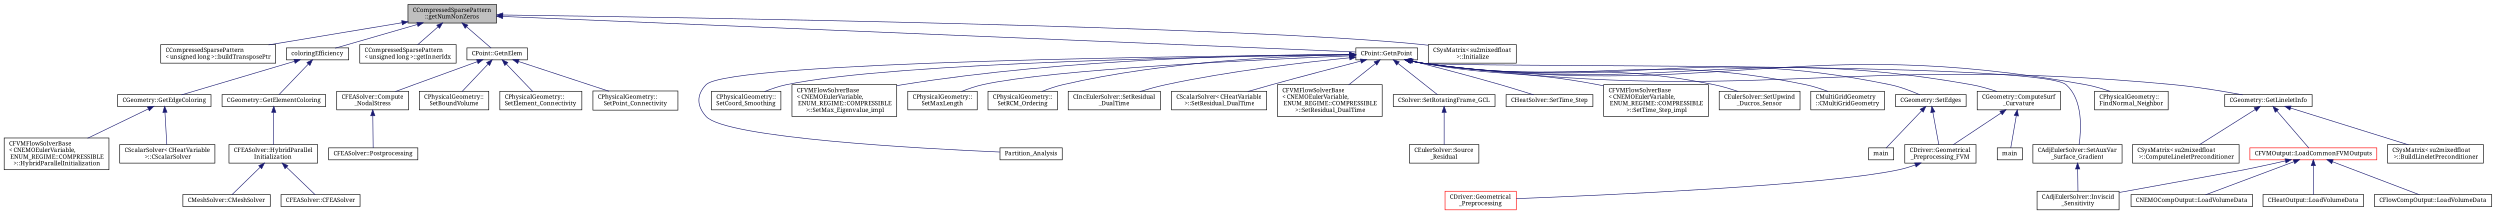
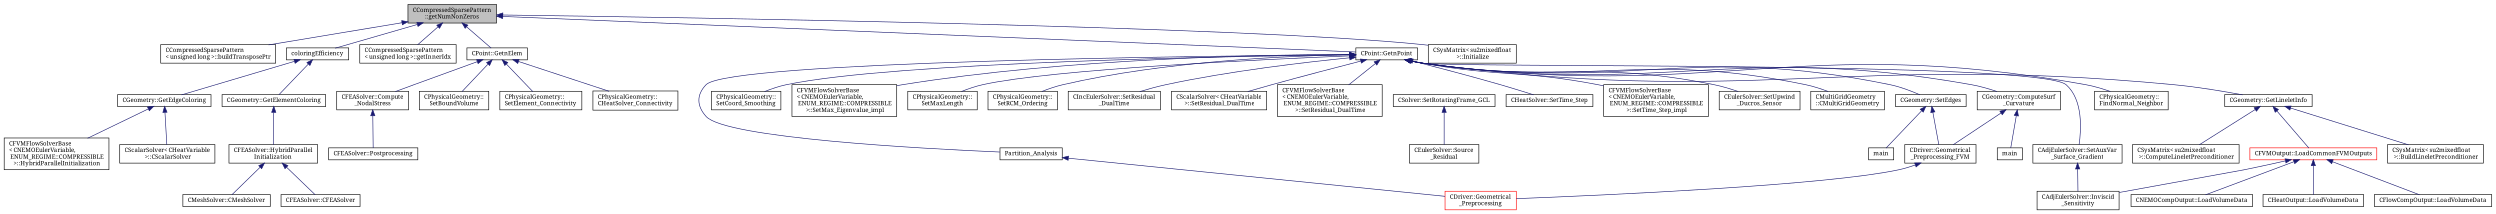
(1418, 79) -> none
(635, 101) -> (635, 101)
none -> (1257, 177)
